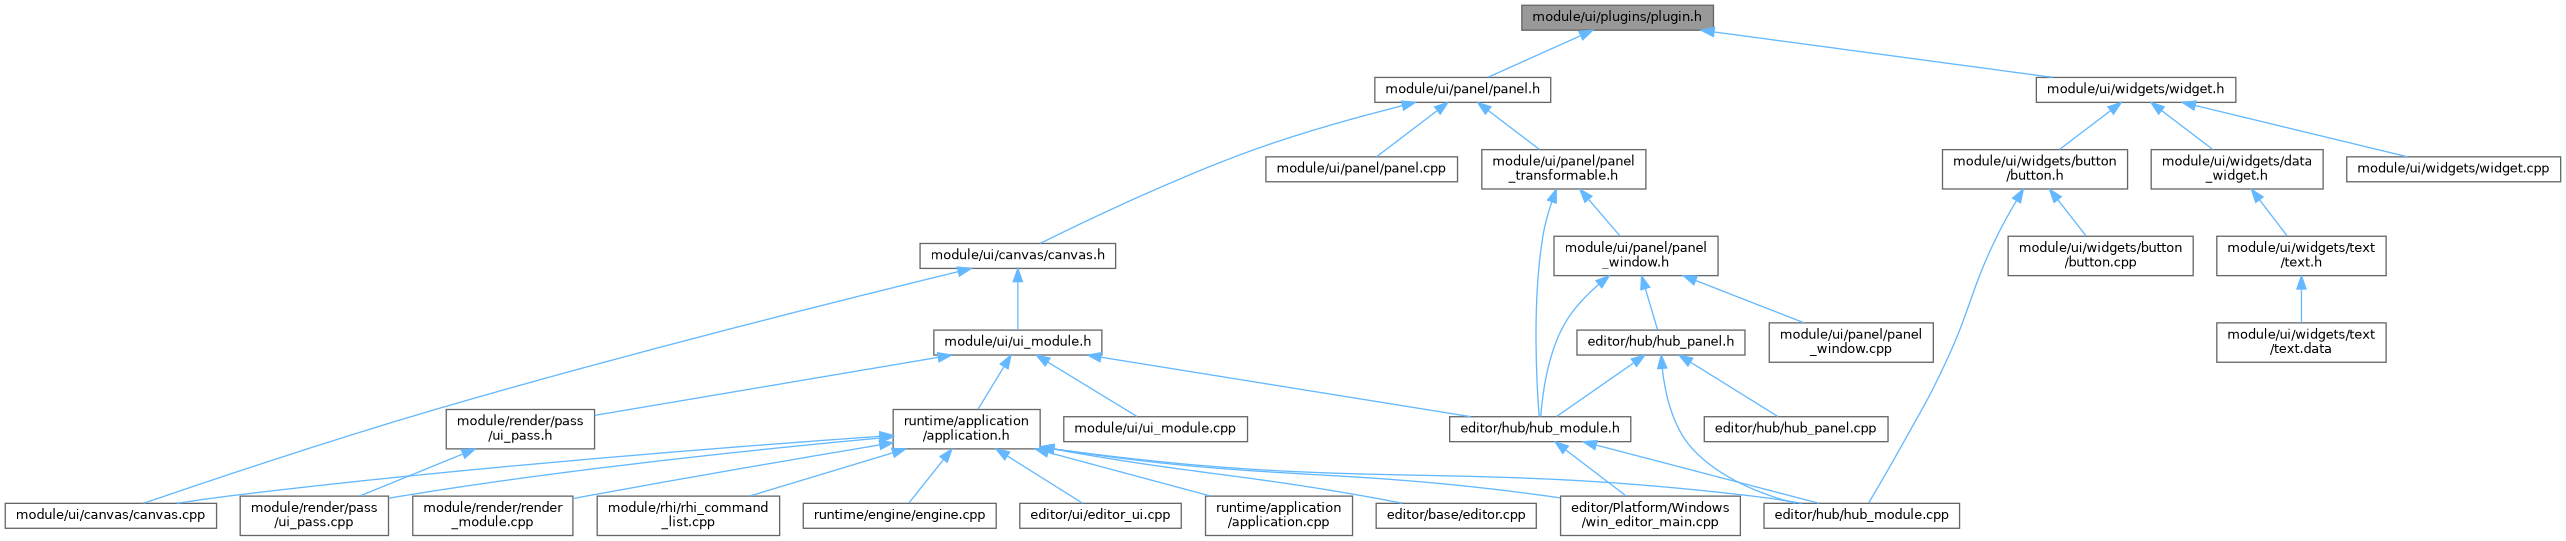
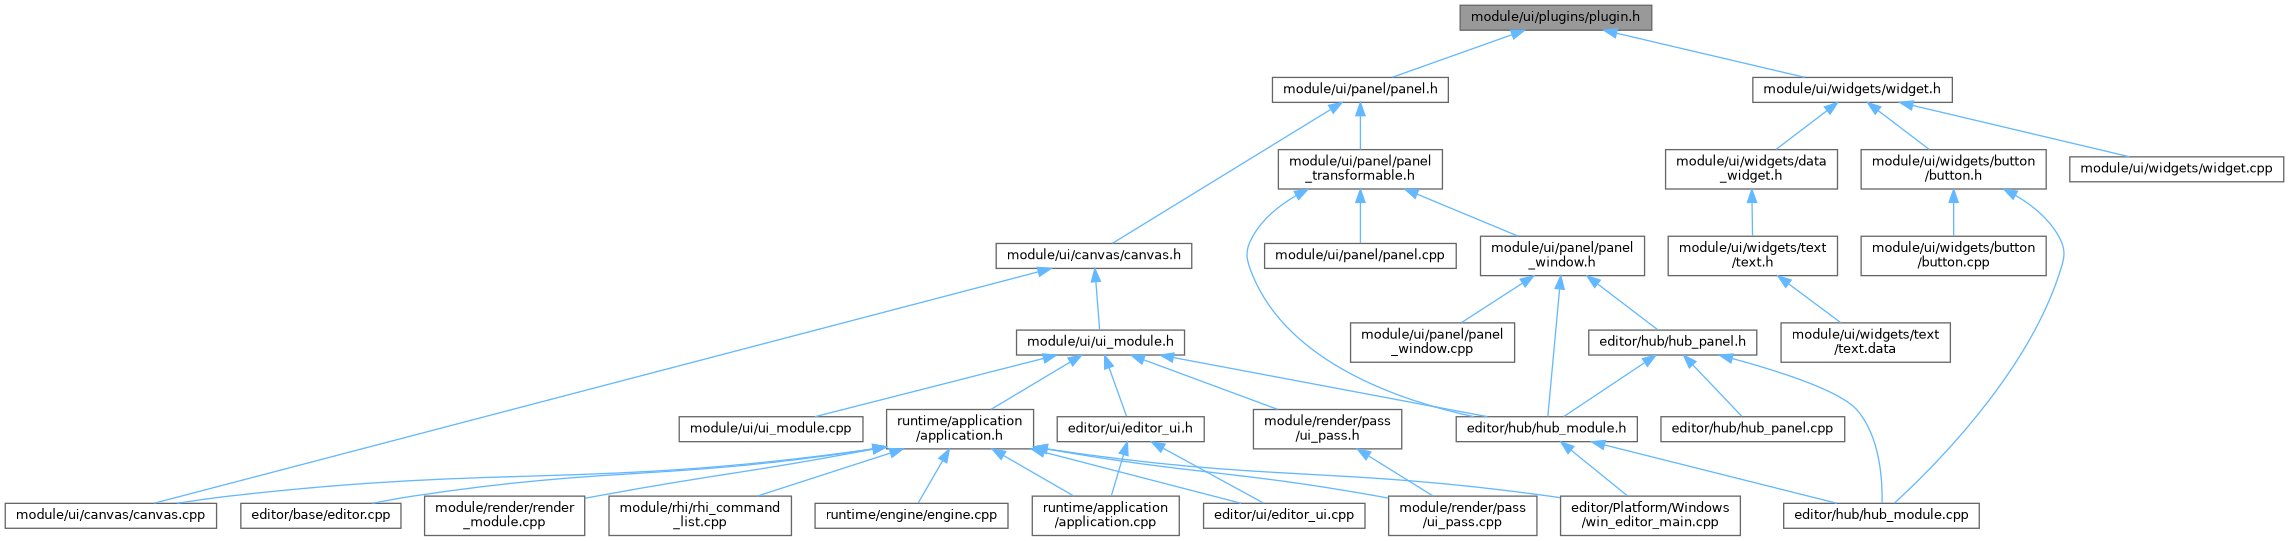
(1407, 134) -> (1360, 223)
none -> (1131, 429)
(1447, 476) -> none
